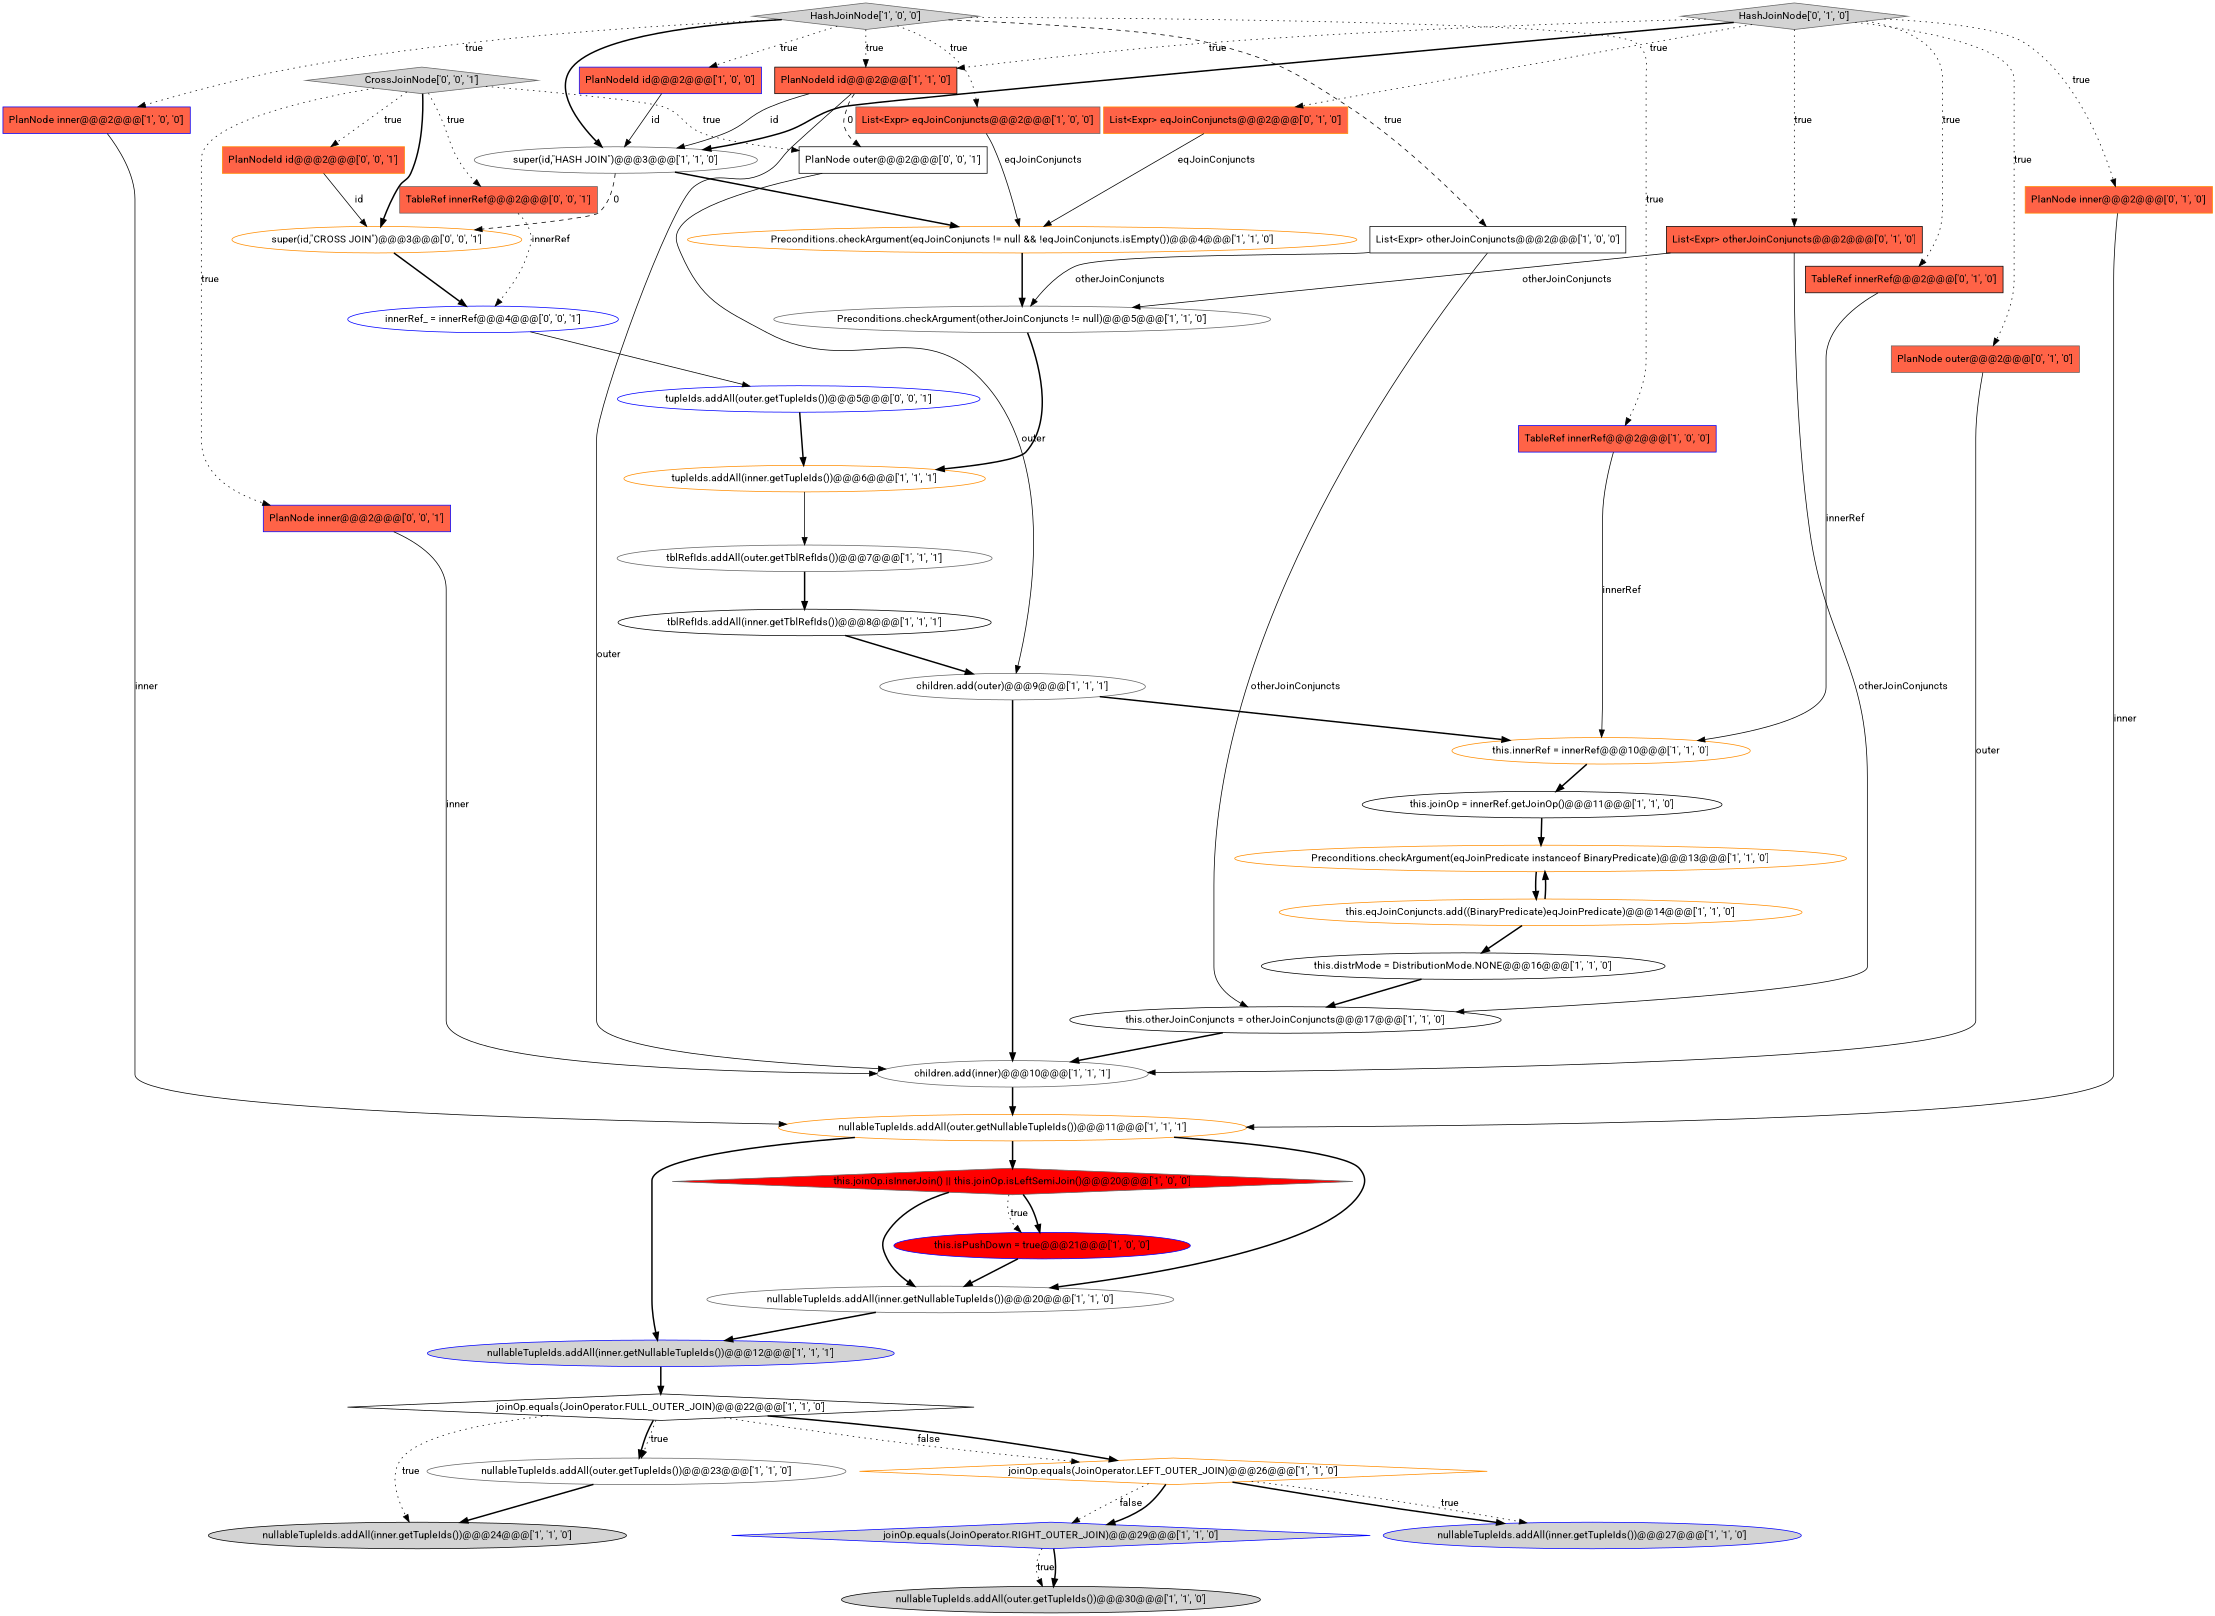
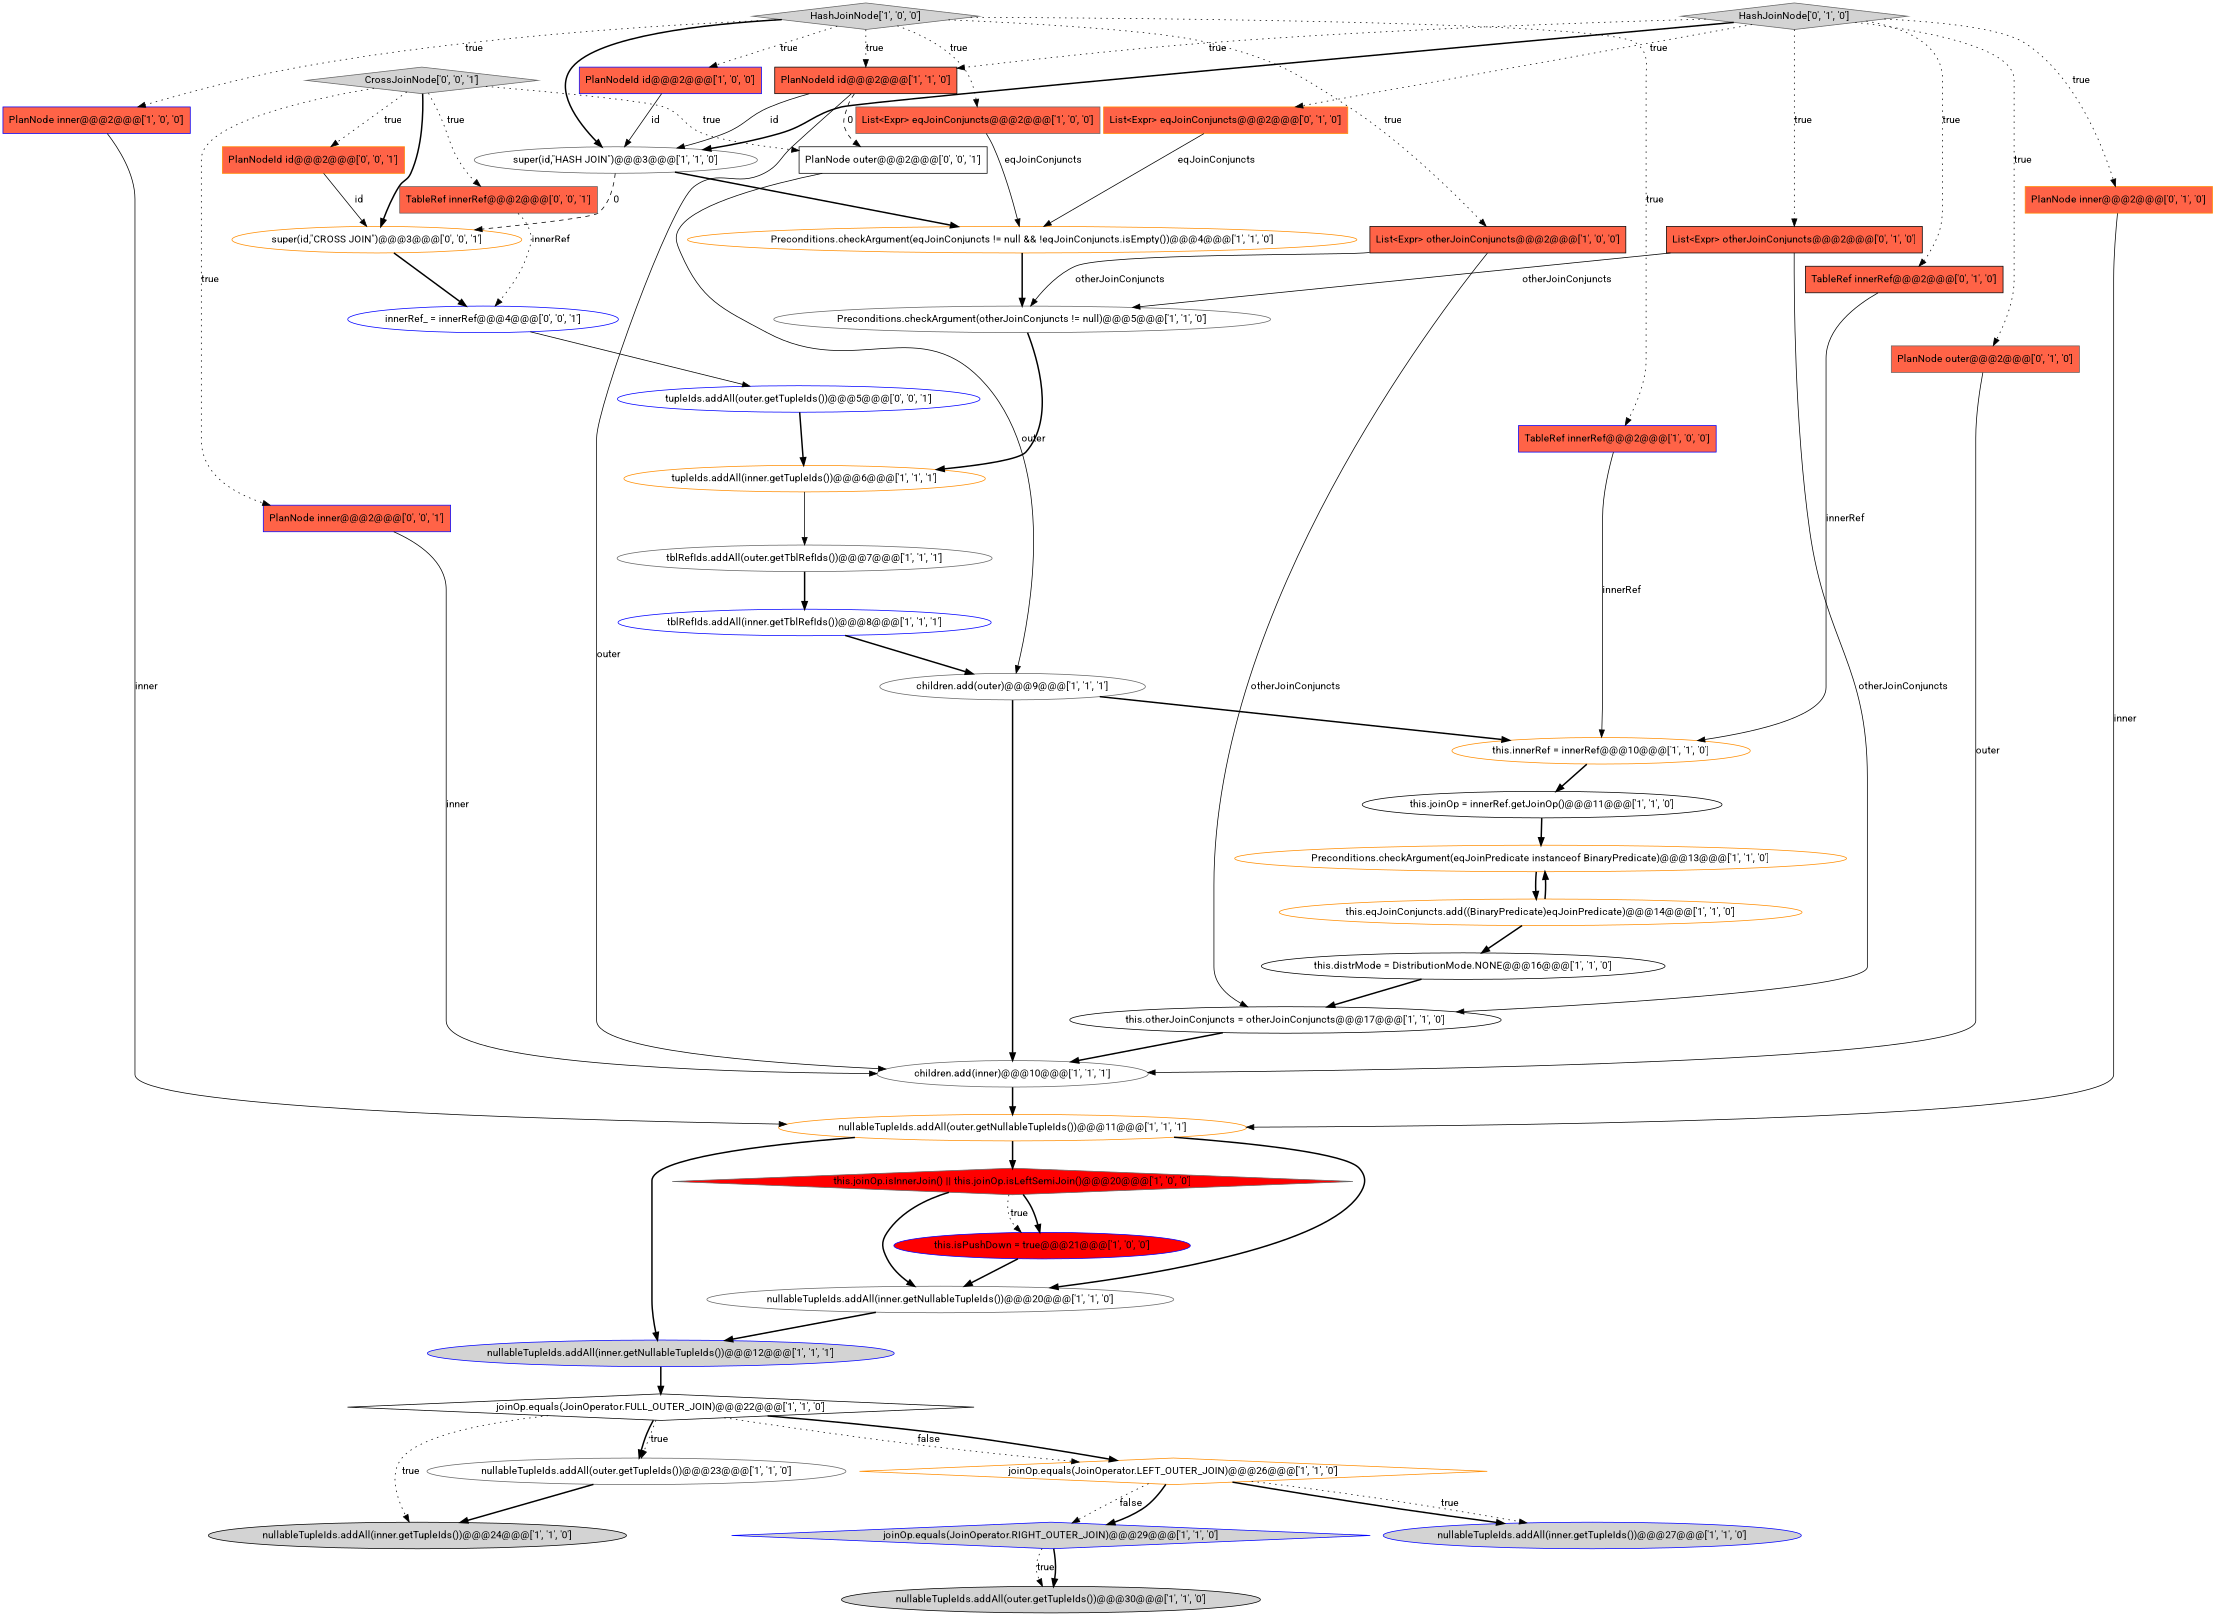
(1242, 52) -> (1242, 52)
(1498, 240) -> (1498, 240)
(805, 622) -> (805, 622)
